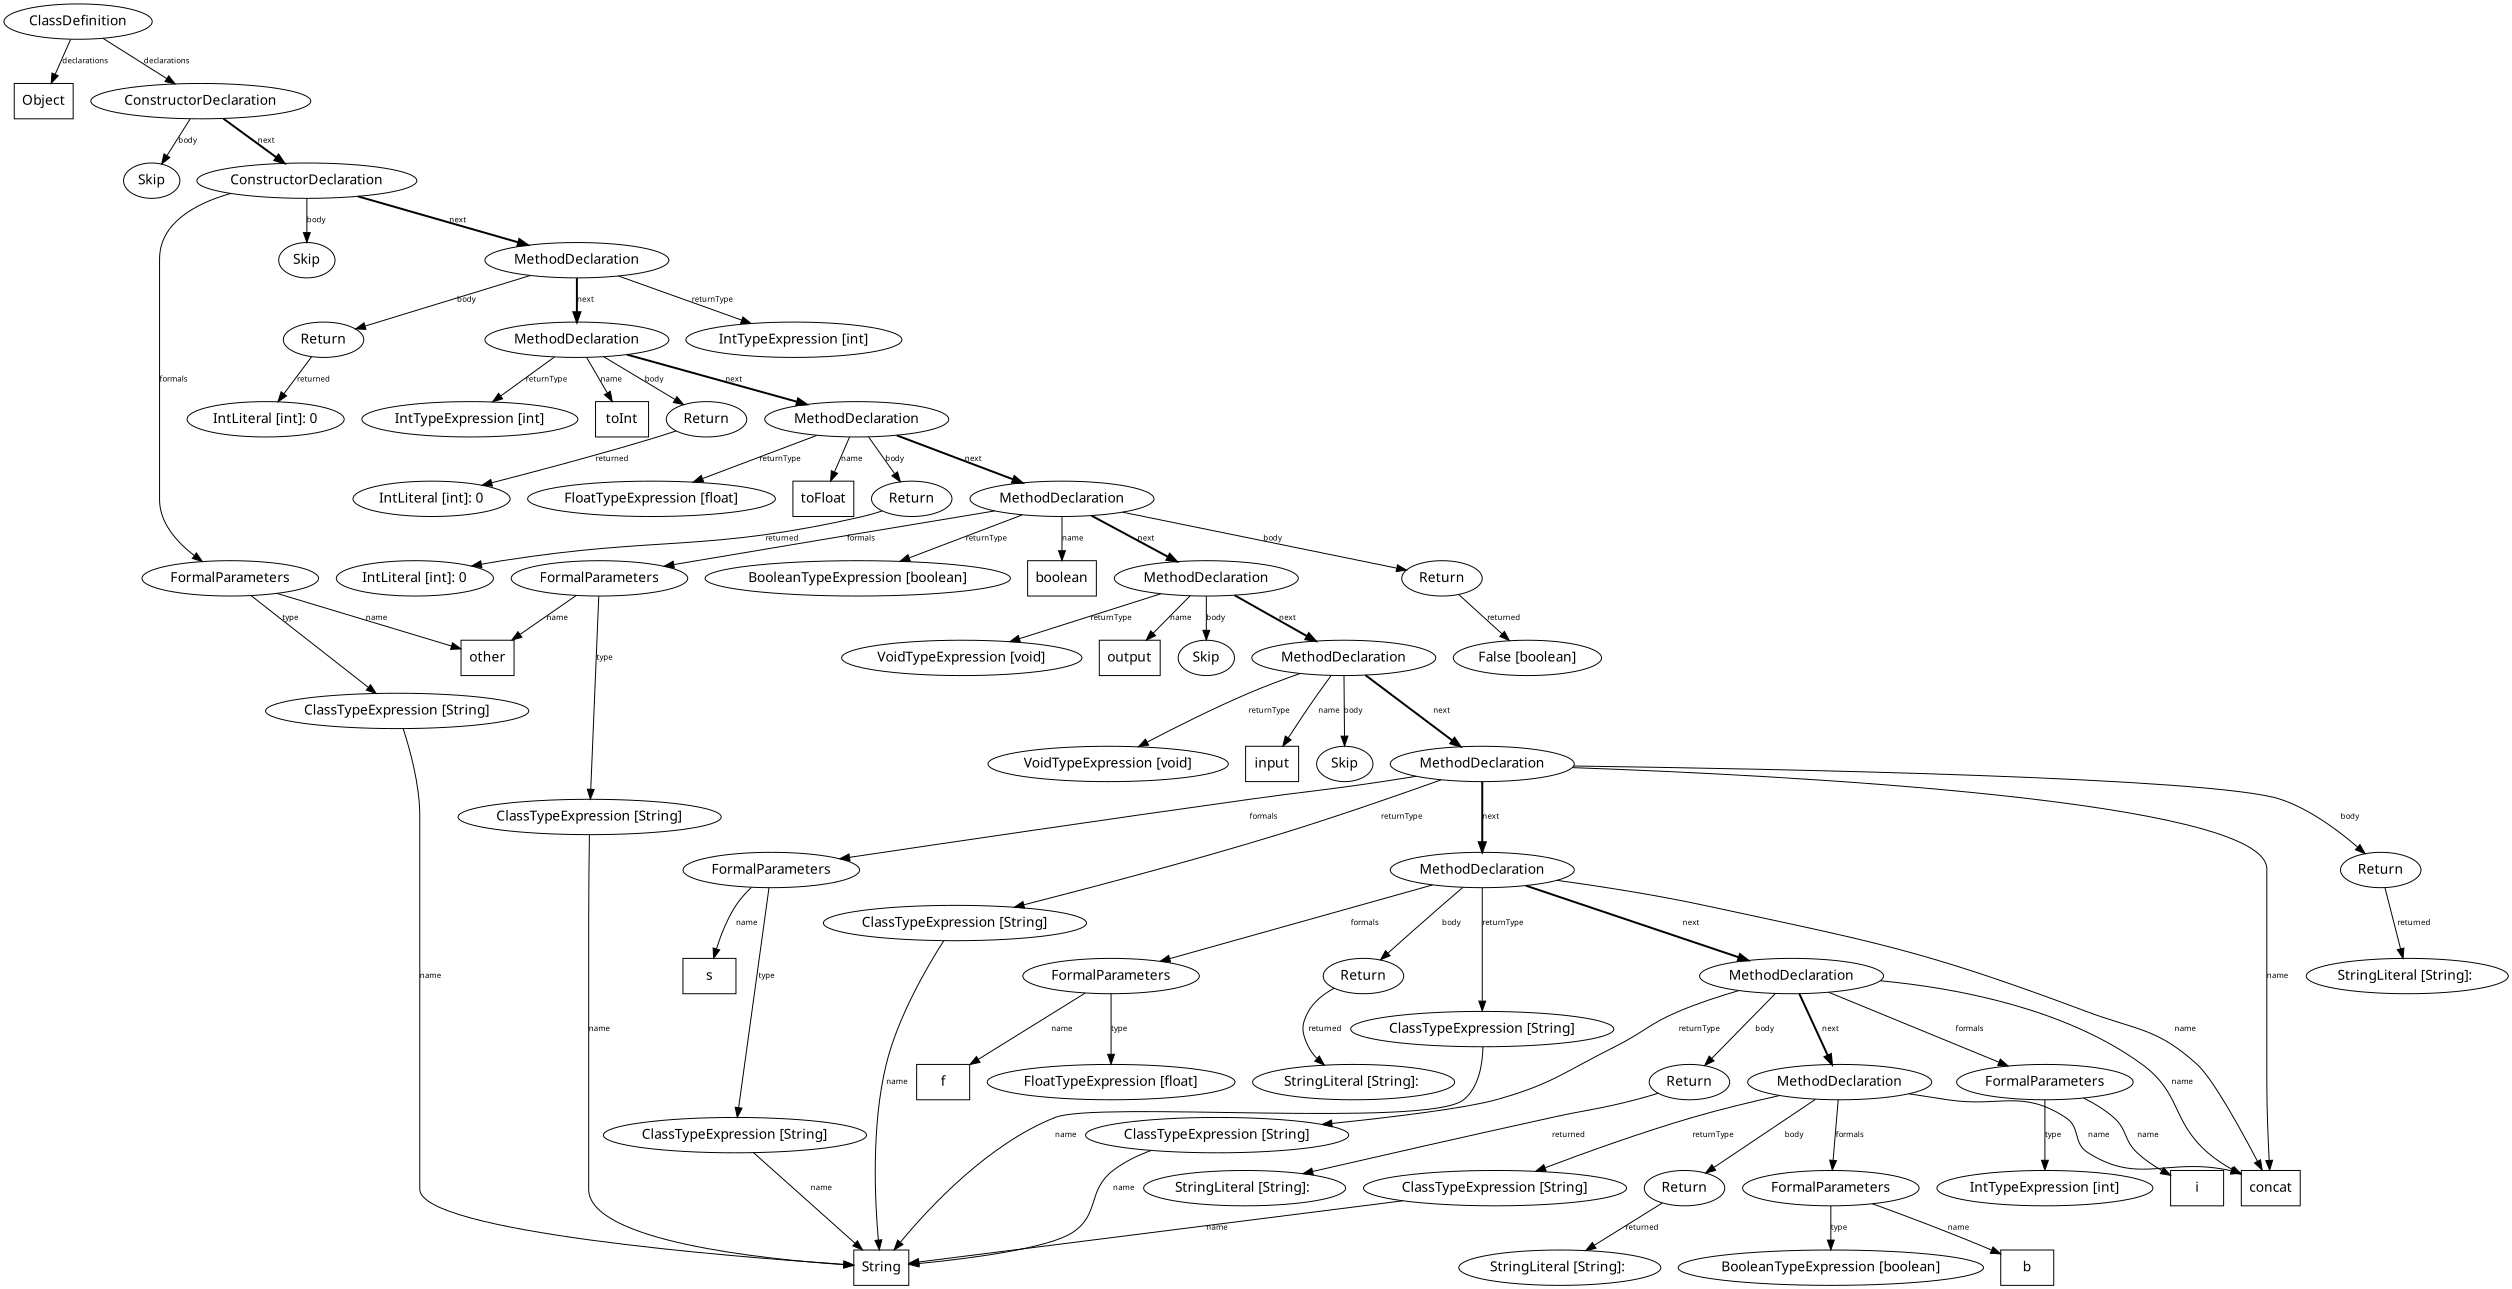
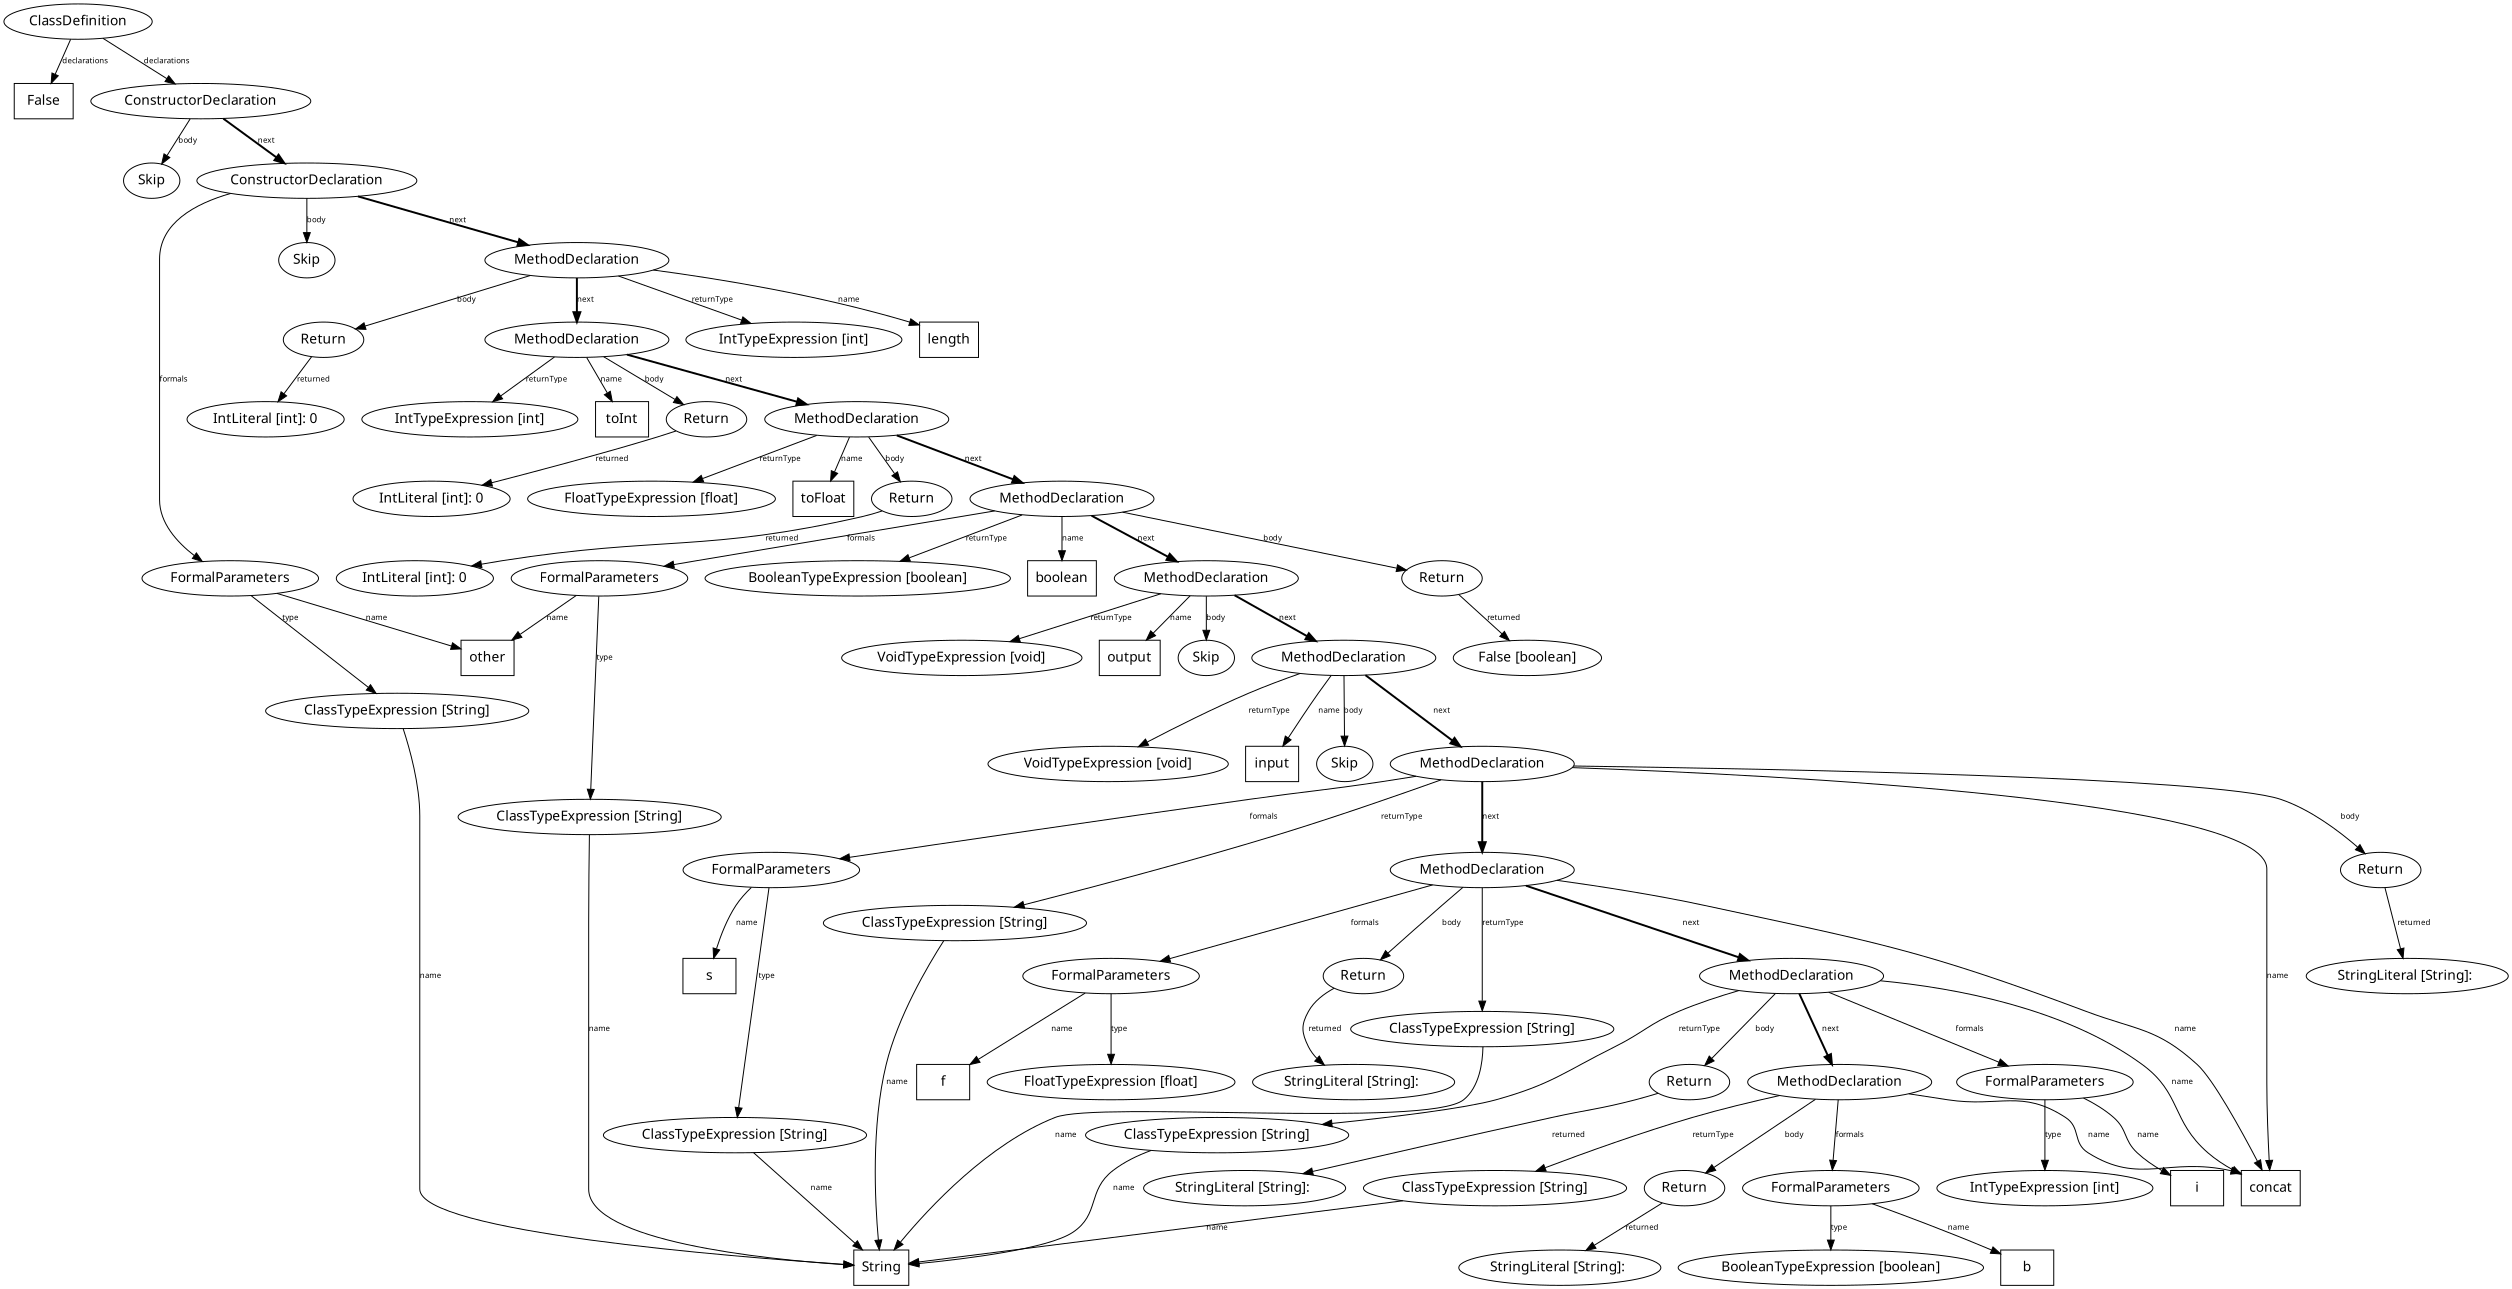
(44, 101) -> (44, 101)
none -> (949, 340)
